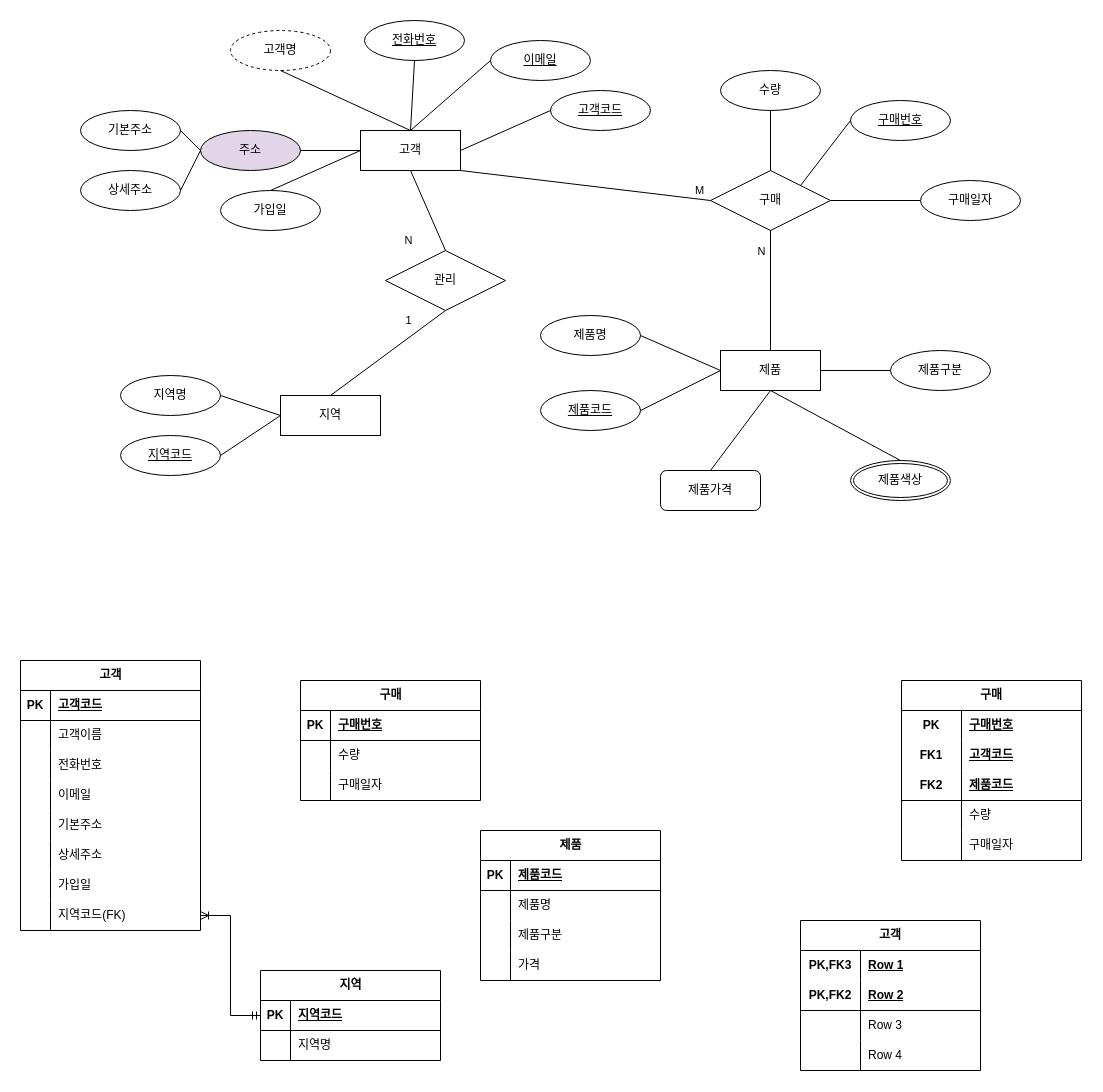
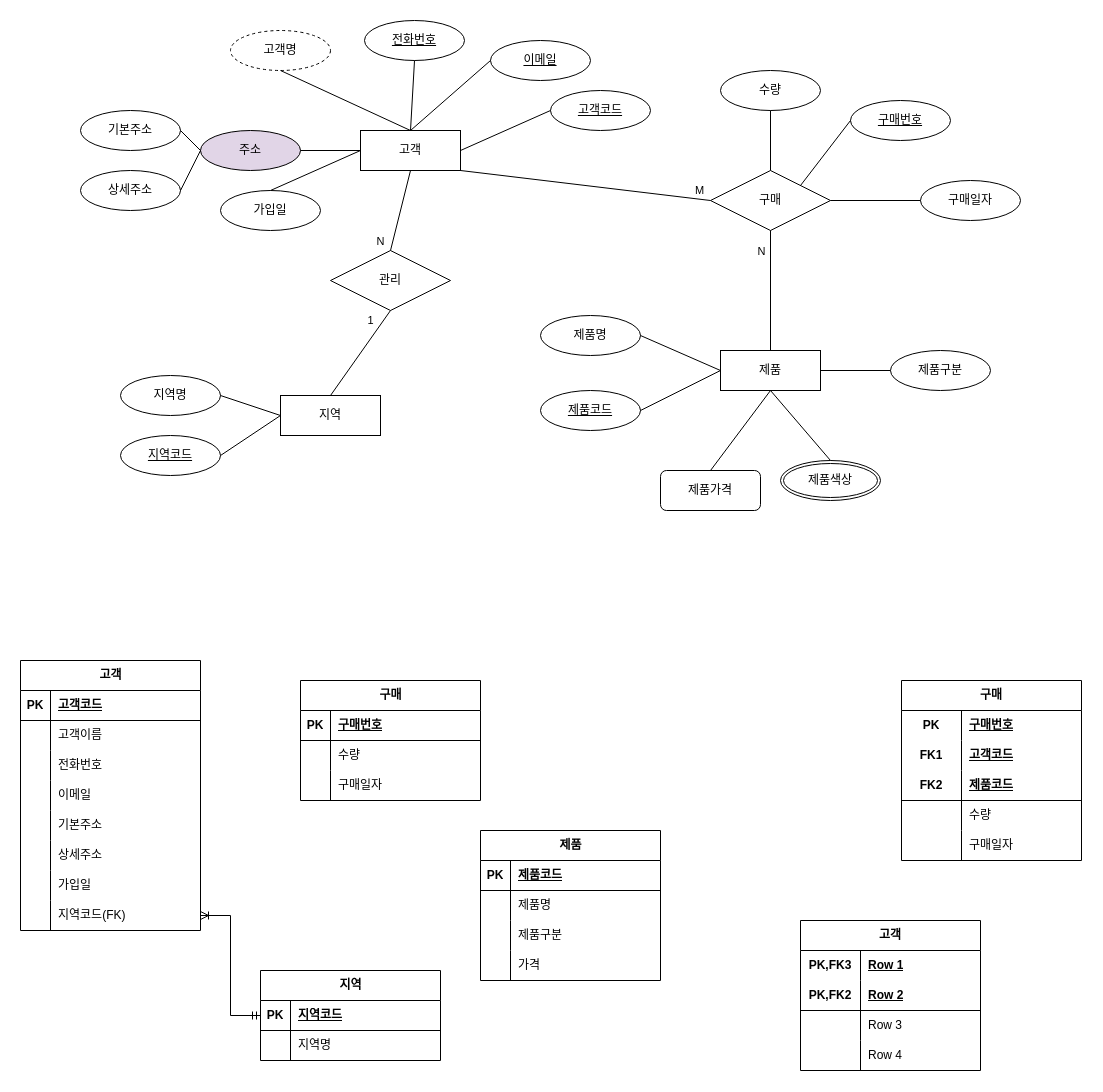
(446, 281) -> (391, 281)
(901, 481) -> (831, 481)
